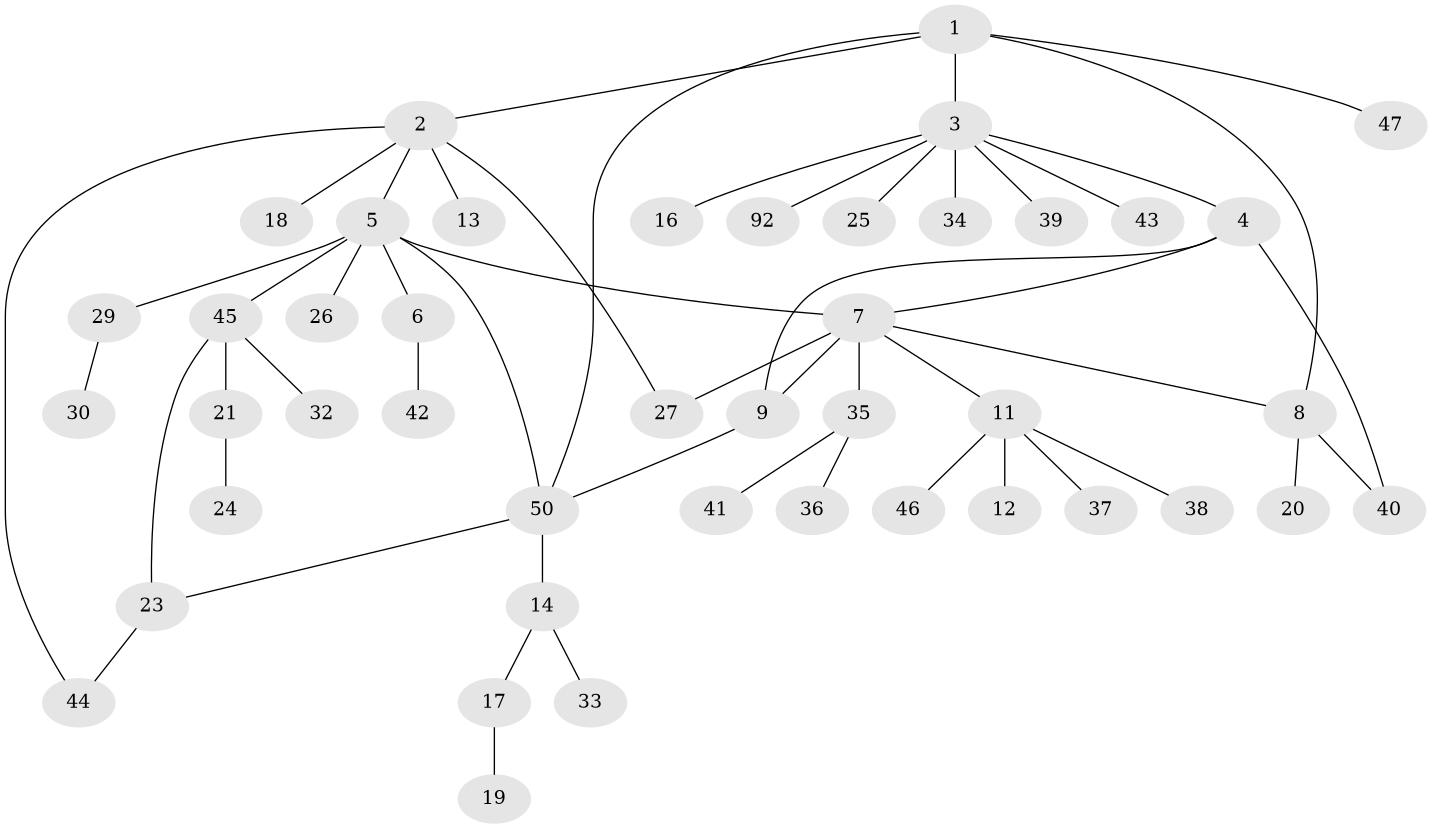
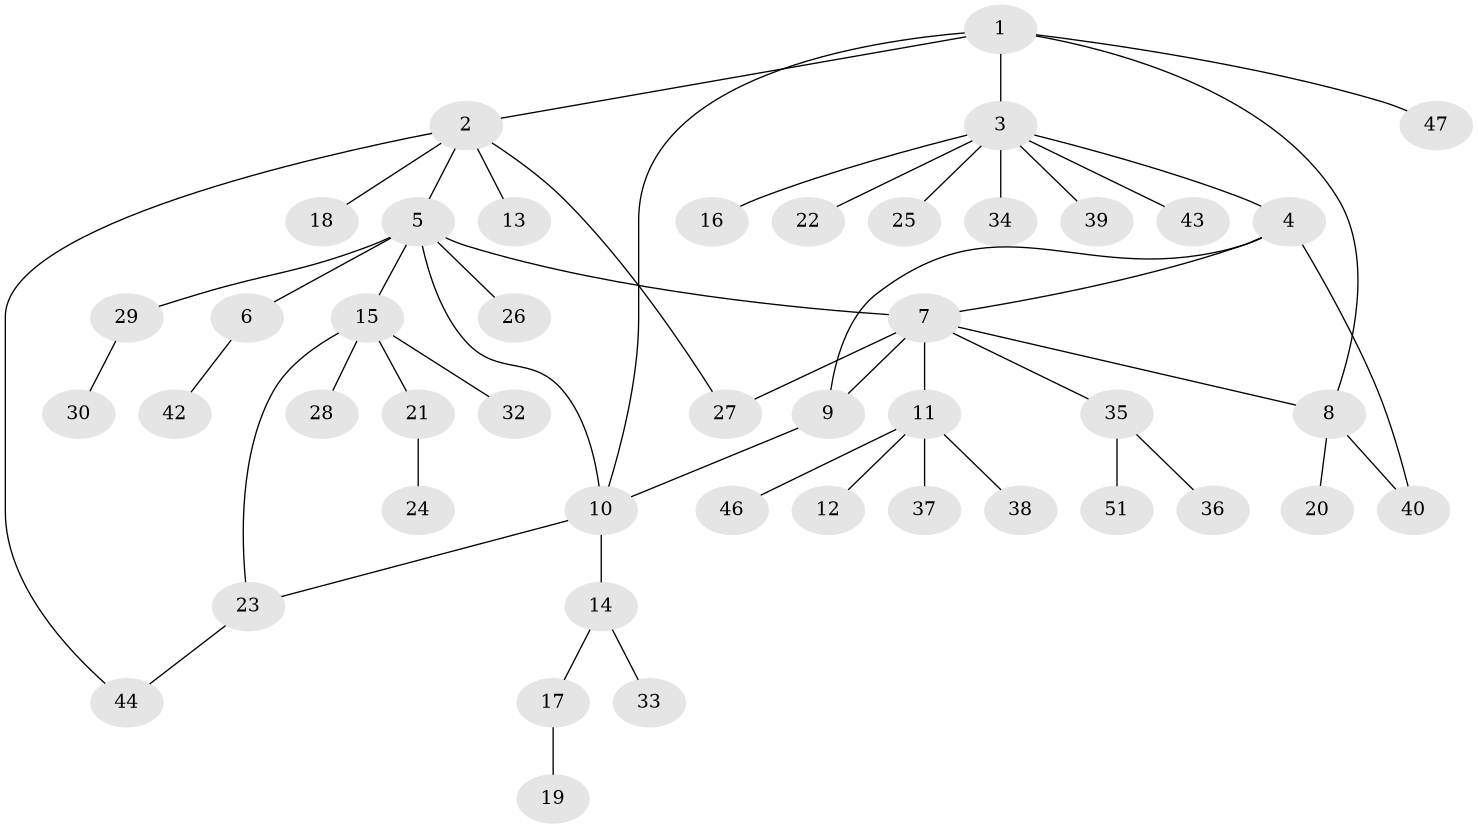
(763, 222) -> (808, 222)
(226, 318) -> (367, 318)
none -> (322, 414)
(542, 510) -> (601, 510)
(716, 510) -> (1117, 510)
